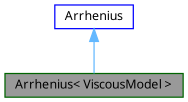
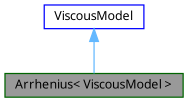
(94, 17) -> (94, 17)
